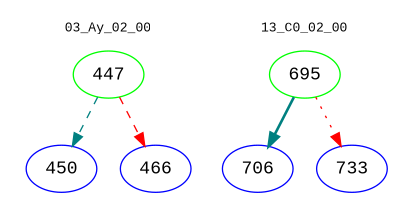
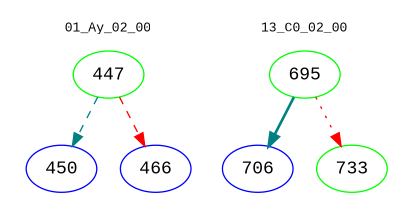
(109, 28) -> (109, 28)
(352, 169) -> (352, 169)
